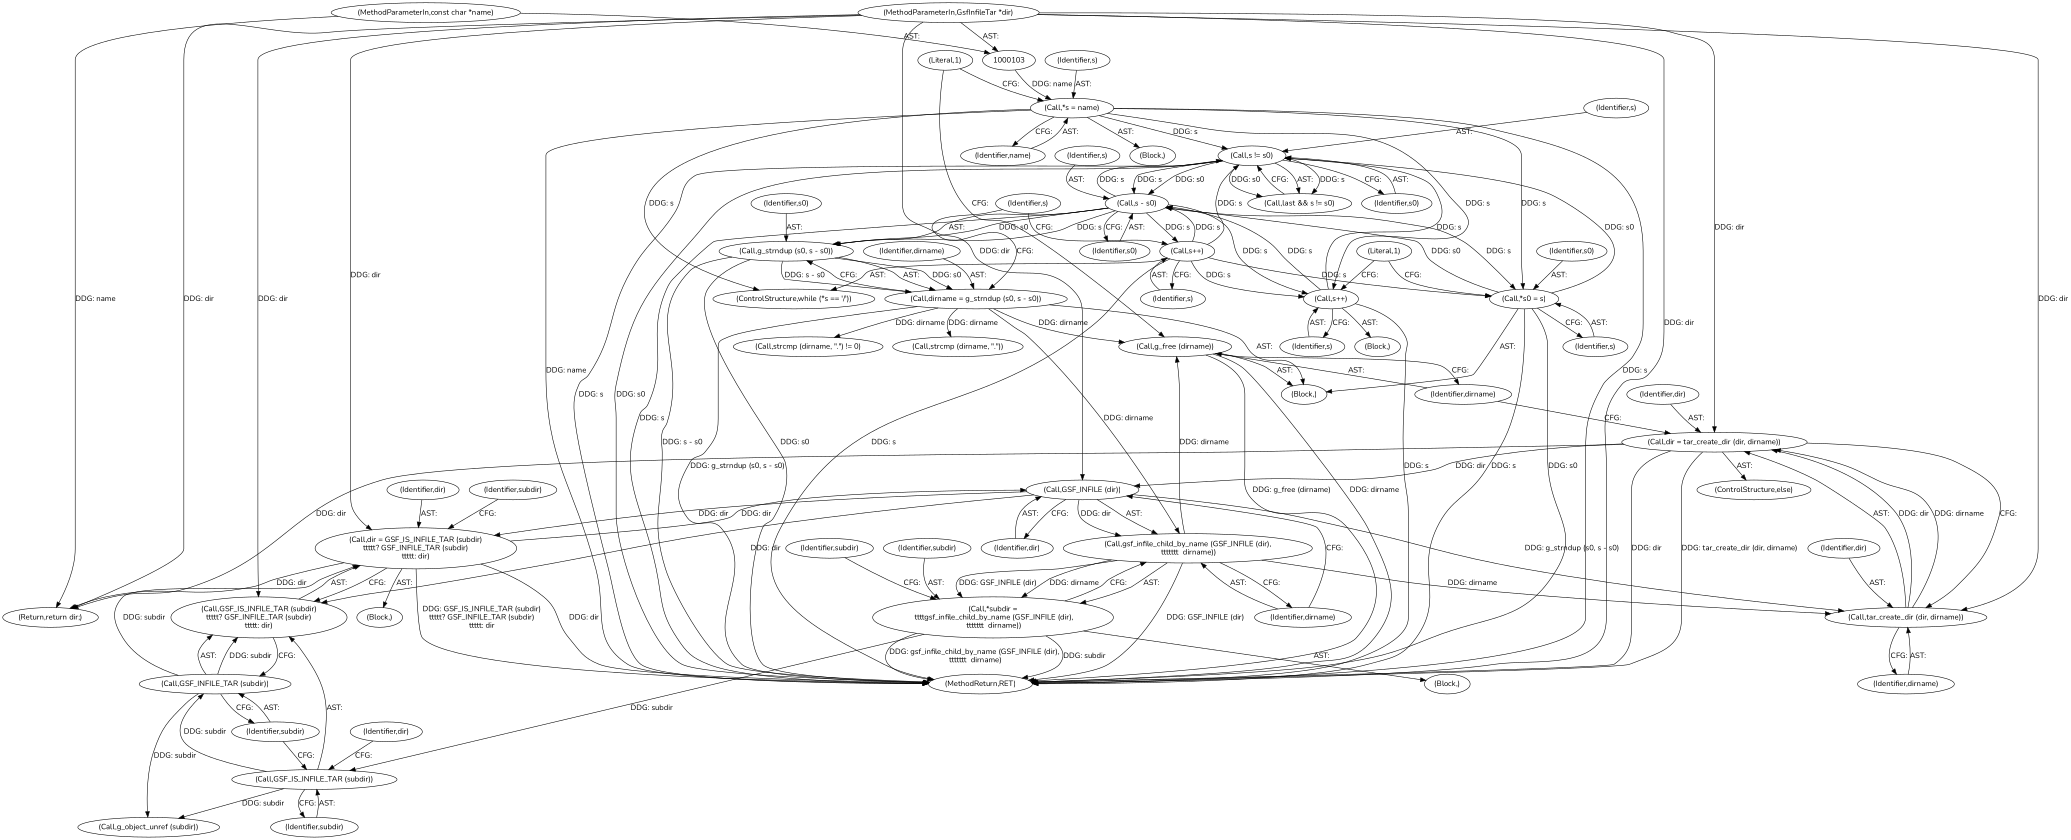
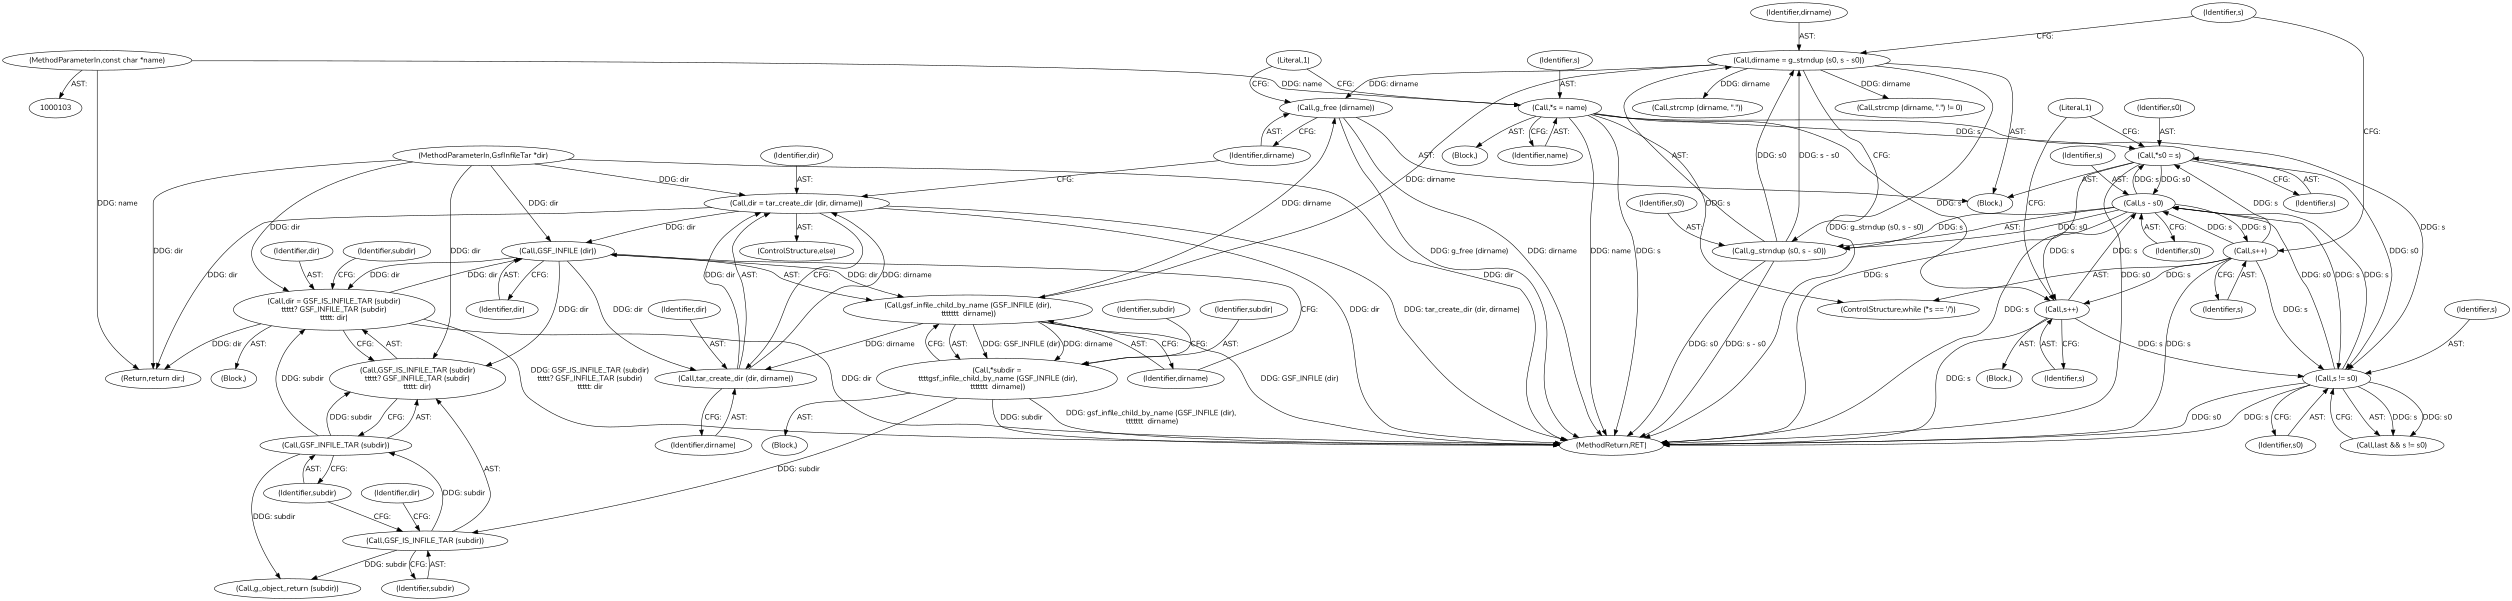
(977, 35) -> none
(1833, 38) -> none
(1029, 86) -> (855, 64)
(1572, 548) -> (628, 310)
(149, 827) -> (288, 589)
